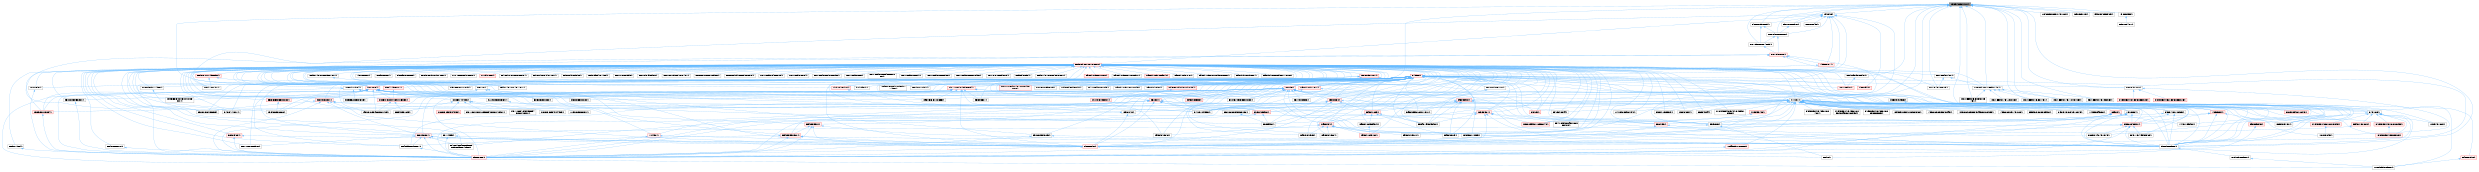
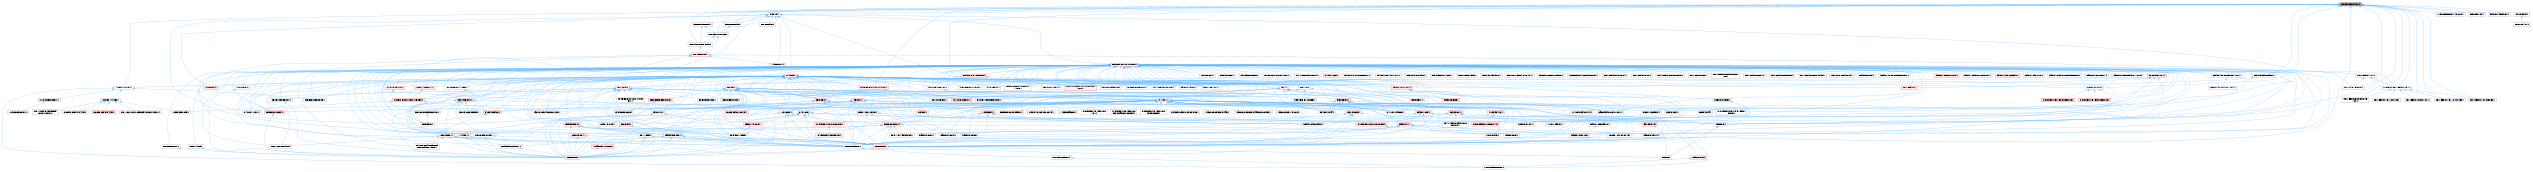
(961, 88) -> (1284, 88)
(1128, 88) -> none
(2116, 112) -> (1354, 112)
